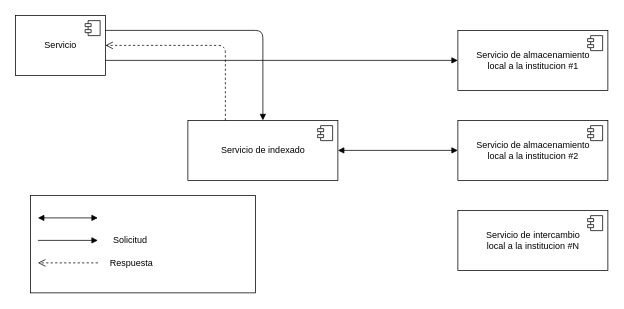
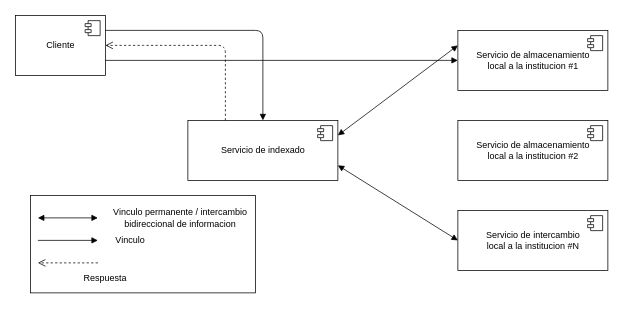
(61, 45) -> (61, 45)
none -> (397, 91)
(397, 150) -> none
none -> (397, 203)
none -> (180, 218)
(132, 240) -> (132, 240)
(132, 263) -> (105, 278)
